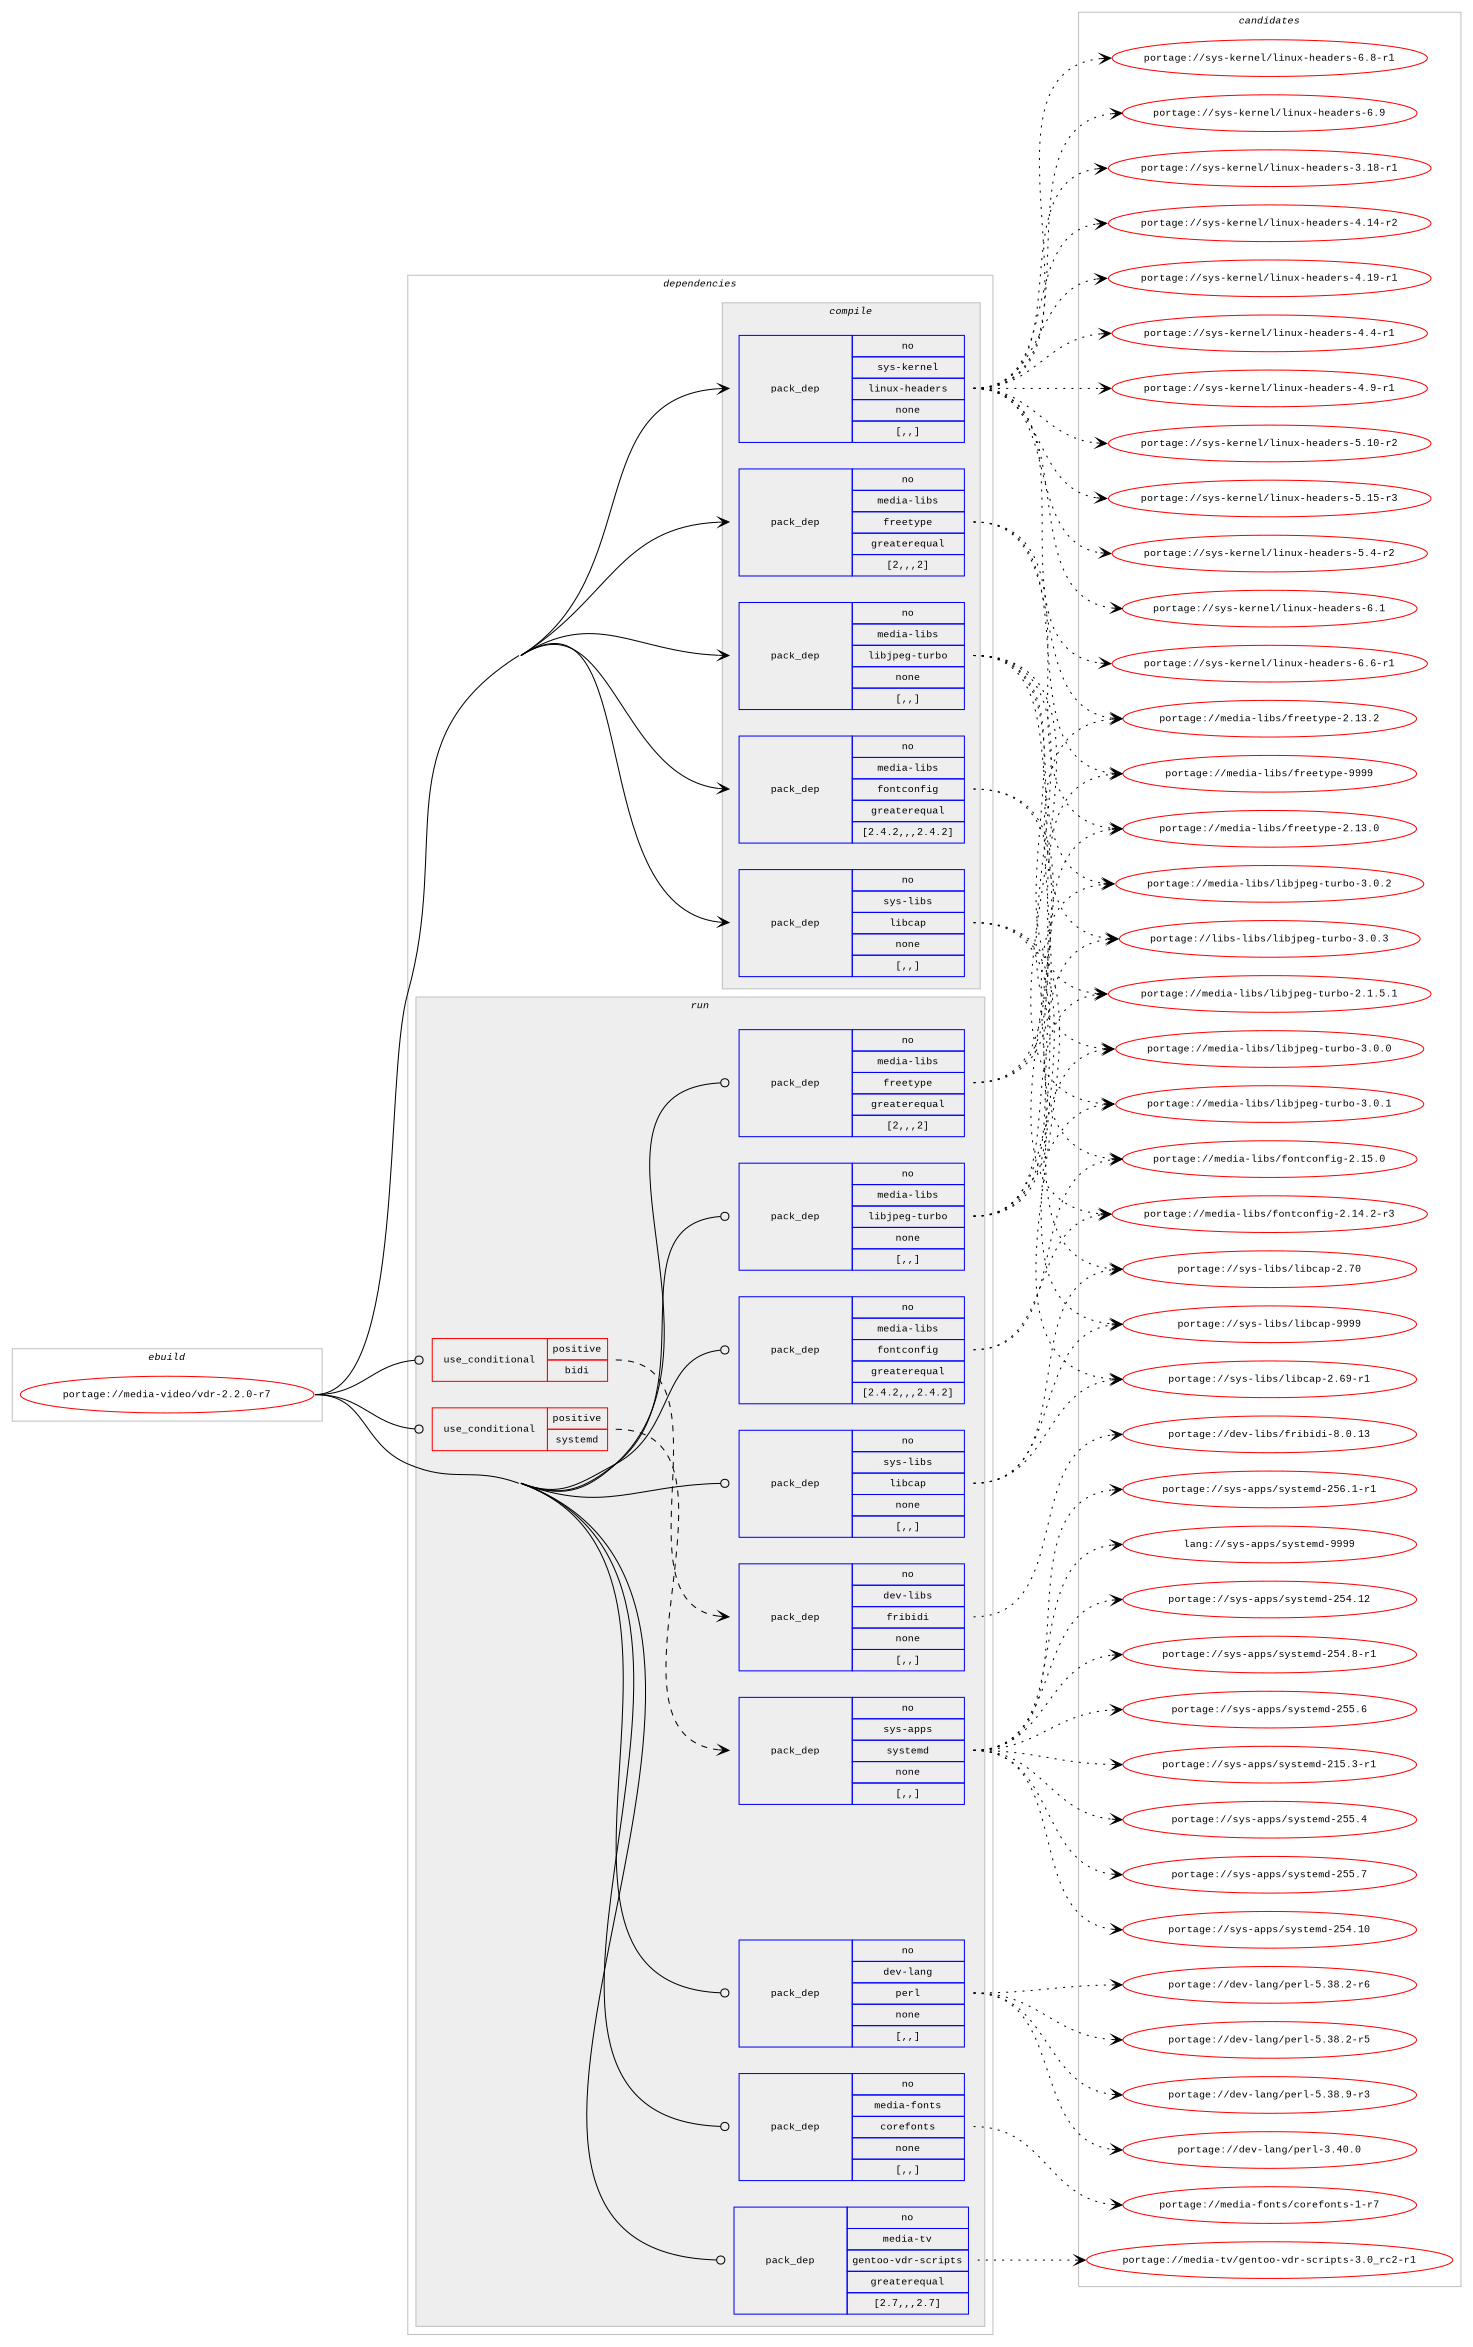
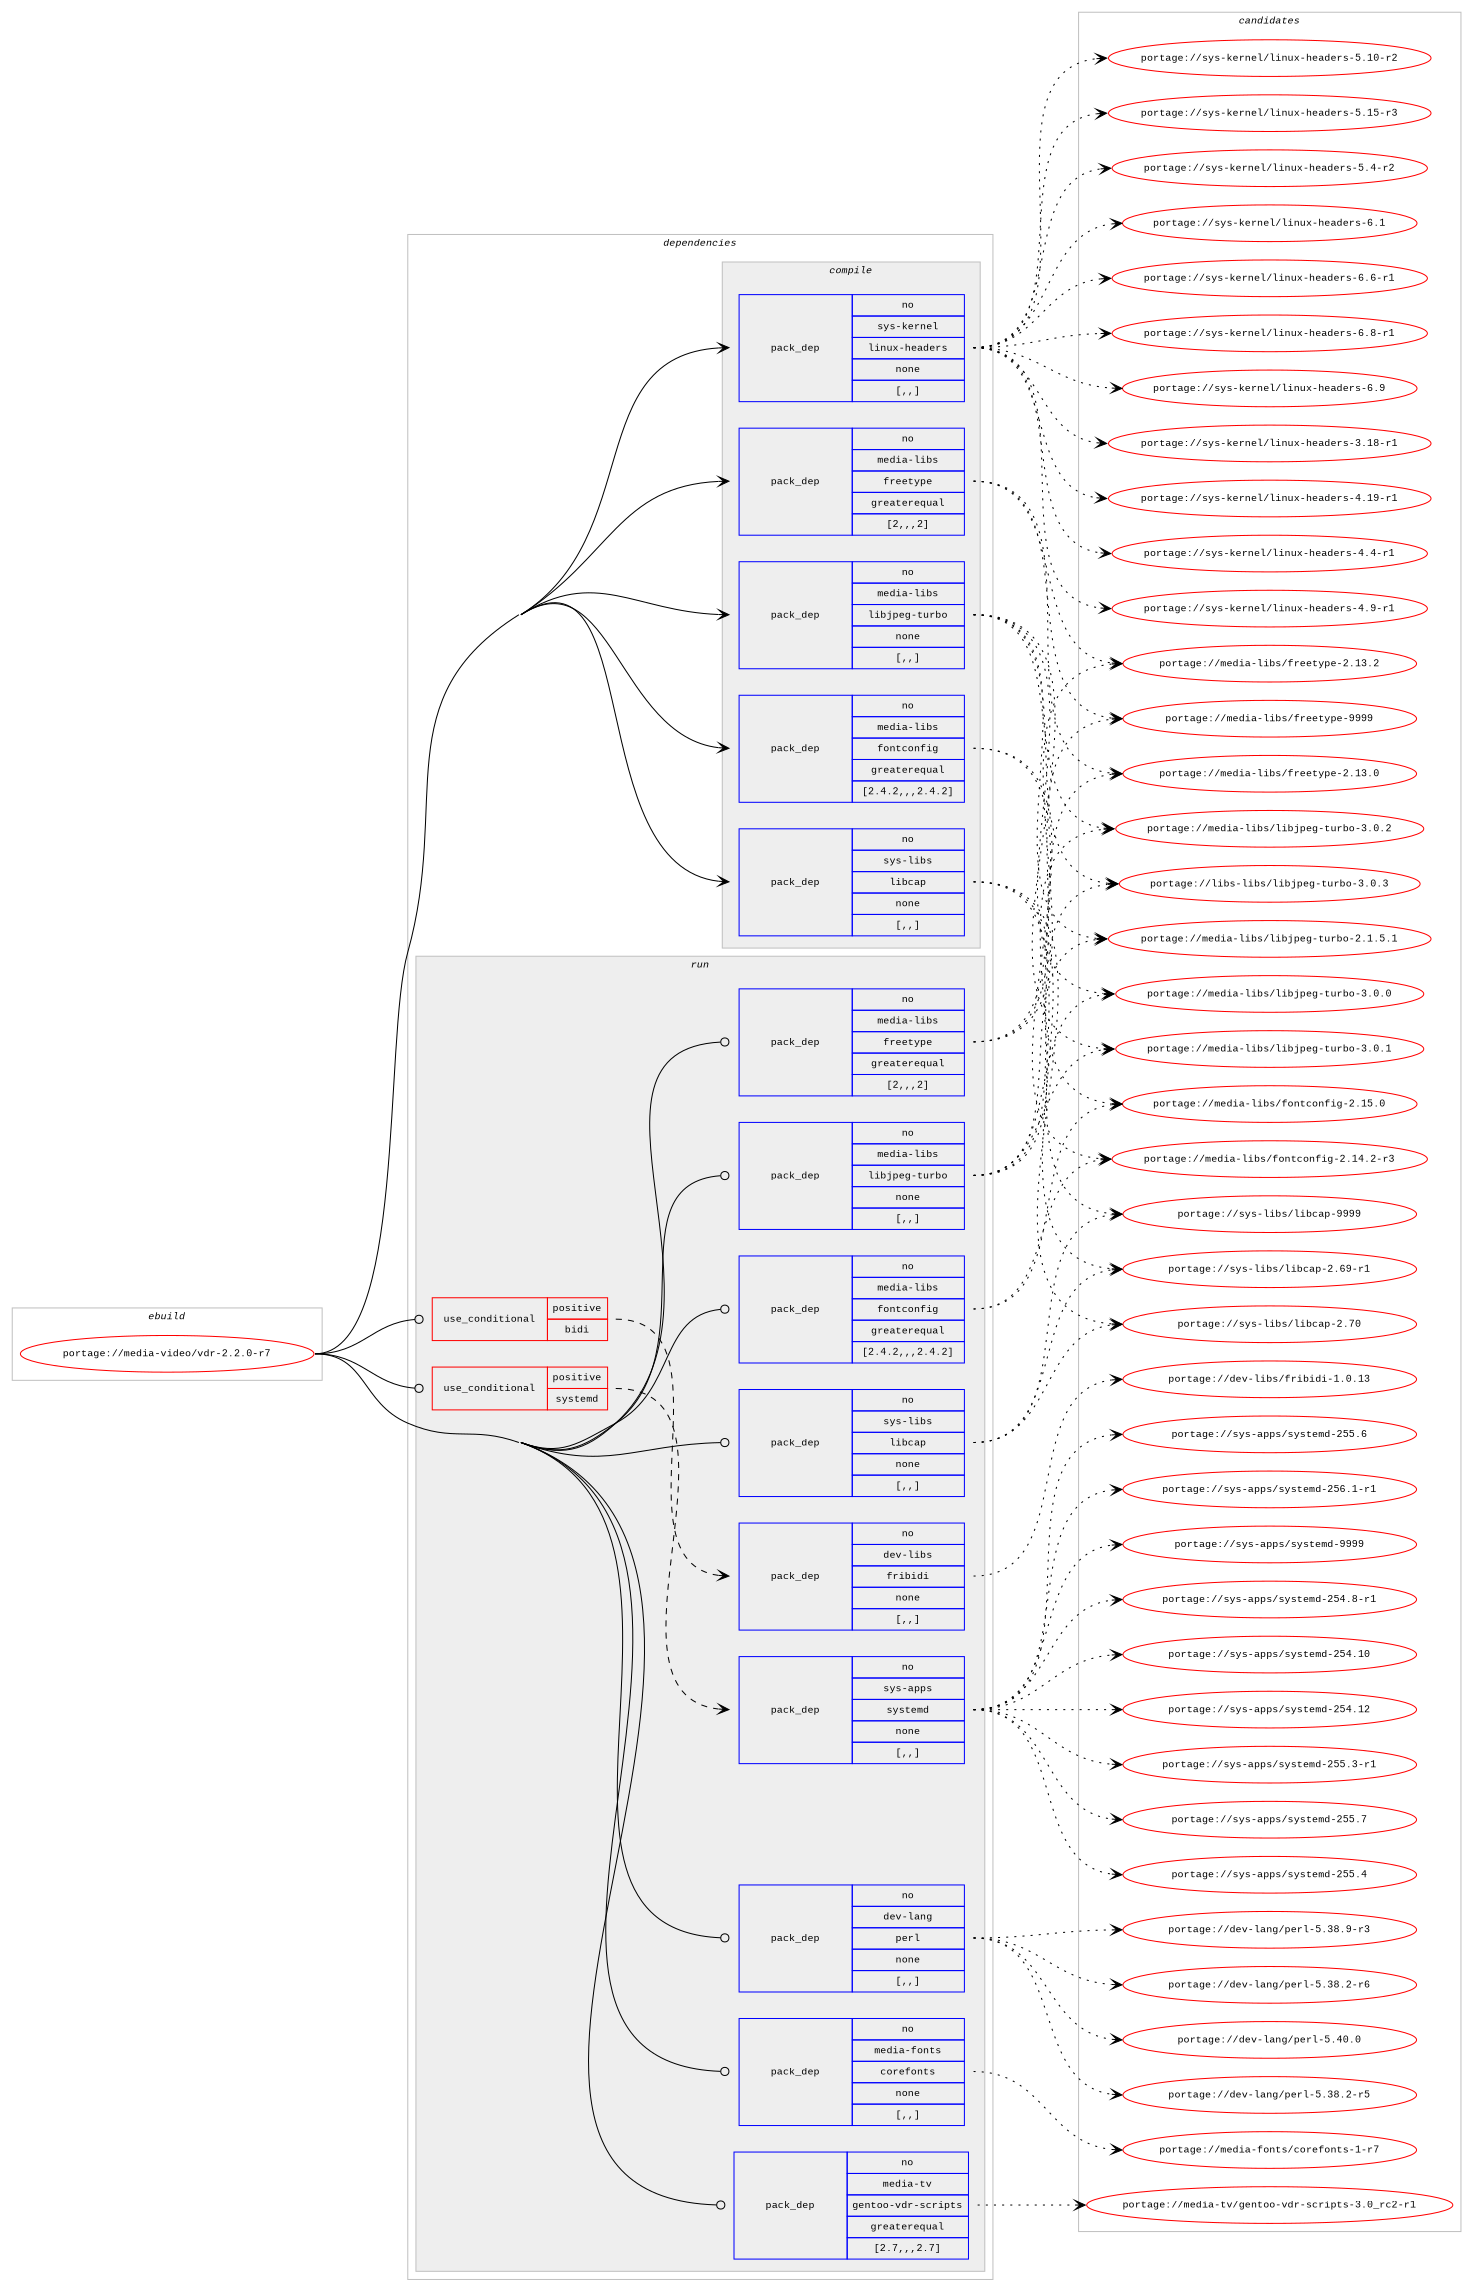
(1270, 223) -> none
(1270, 1434) -> (1270, 1379)
(1270, 1544) -> (1270, 1544)
(1270, 1765) -> (1270, 1765)
(1270, 2150) -> (1270, 2040)
